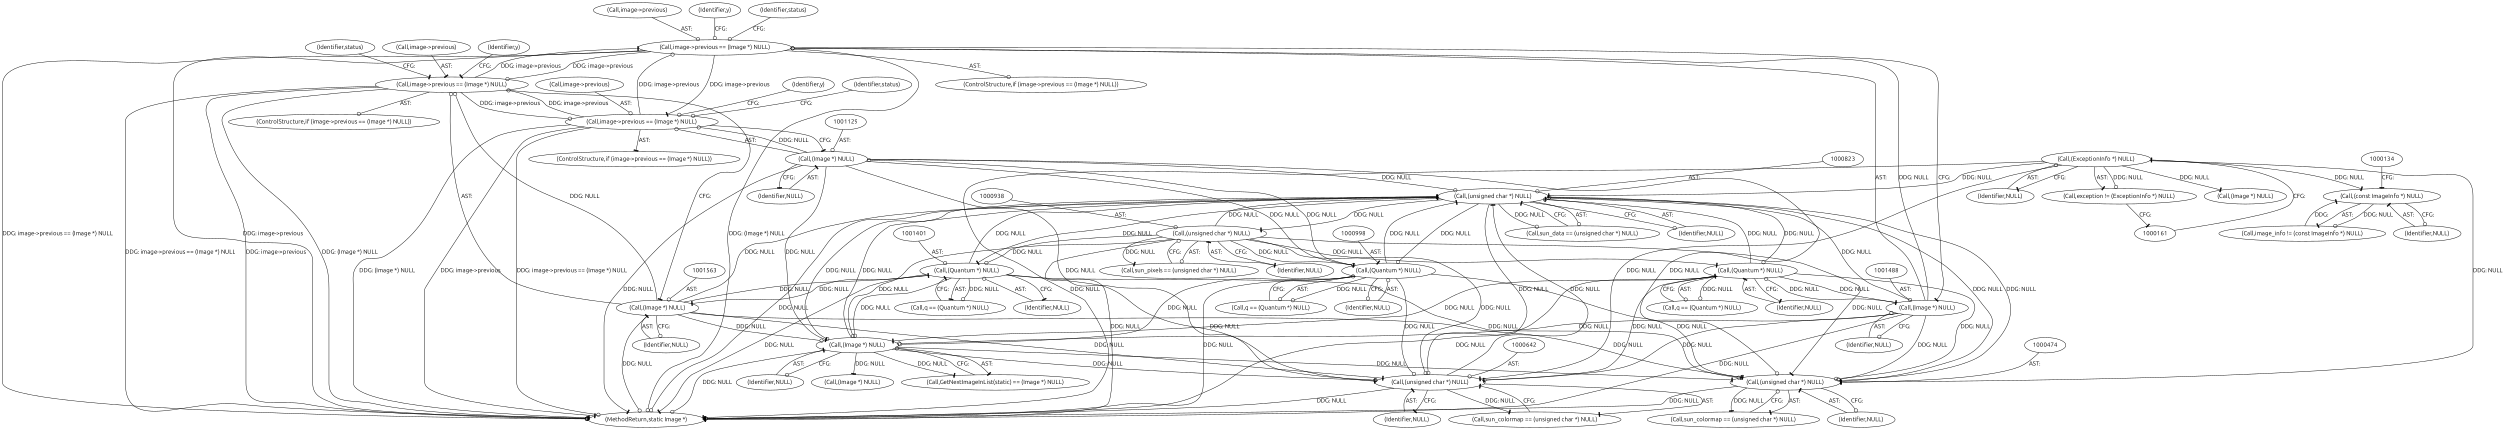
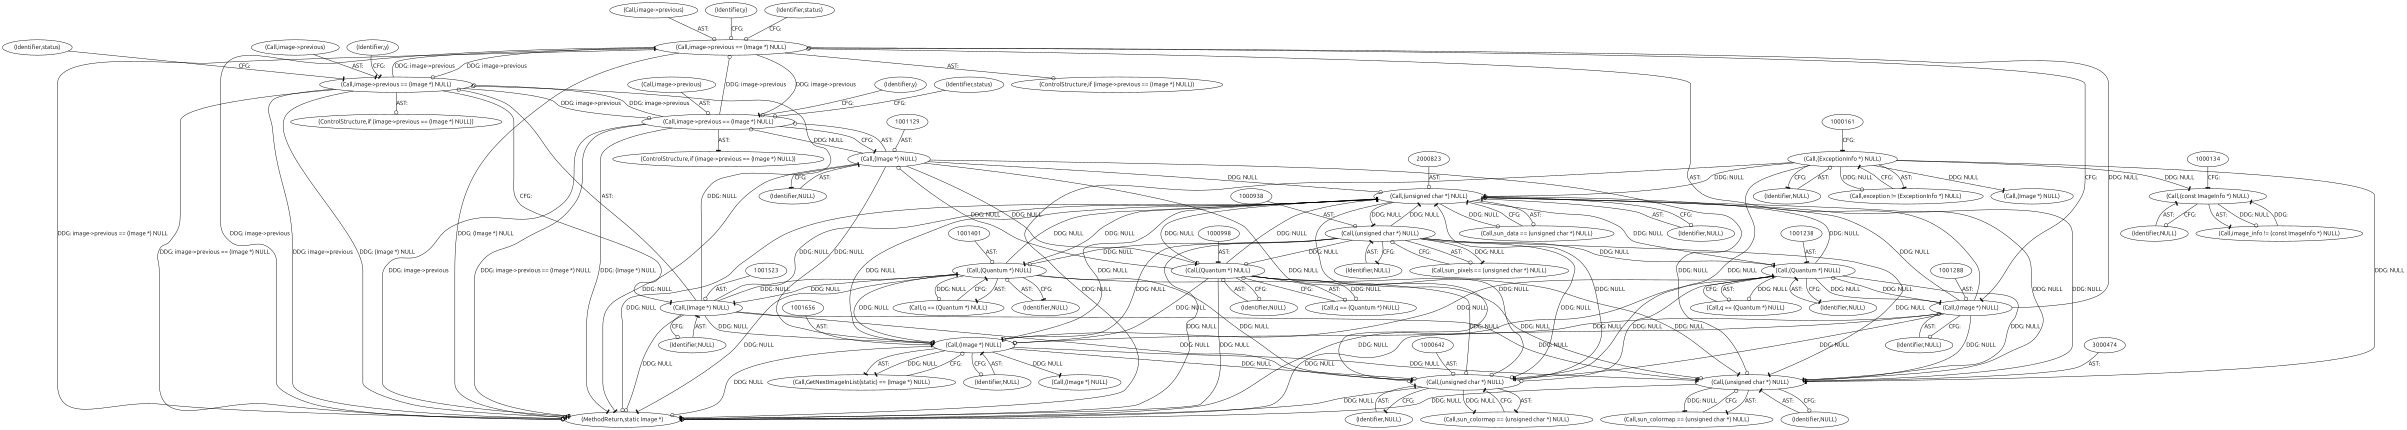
(1843, 159) -> (1429, 159)
(2137, 214) -> (1877, 178)
none -> (1801, 234)
(705, 271) -> (766, 271)
(1887, 271) -> (1951, 271)
none -> (803, 308)
(2045, 345) -> (2105, 345)
